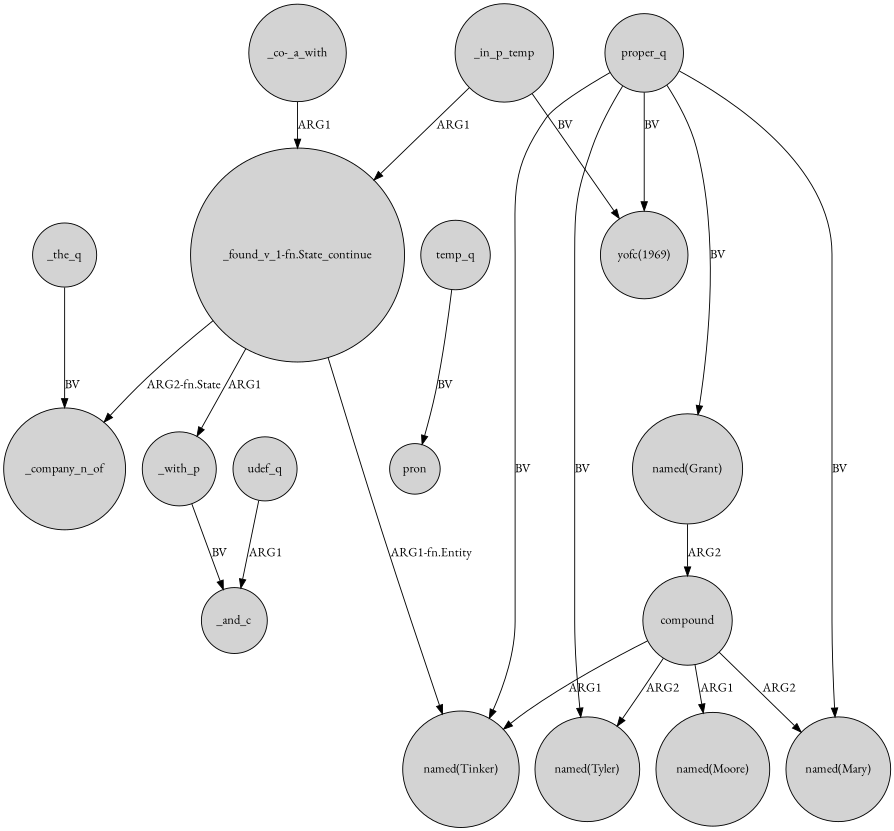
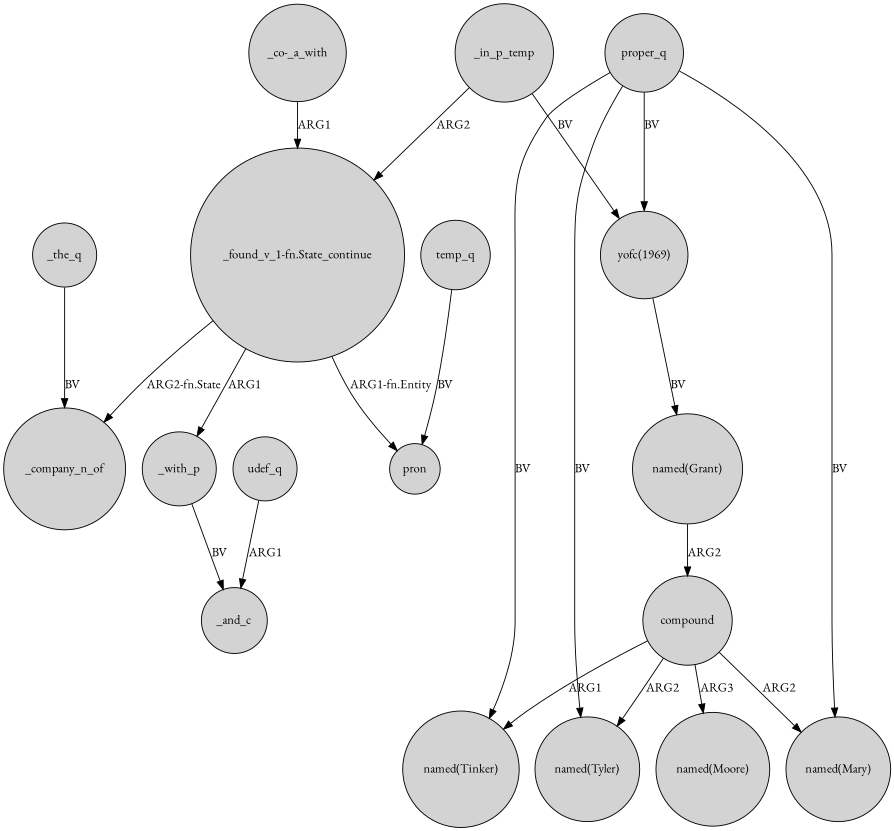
(453, 125) -> (453, 125)
(709, 242) -> (664, 352)
(382, 532) -> (357, 403)
(717, 688) -> (717, 688)
